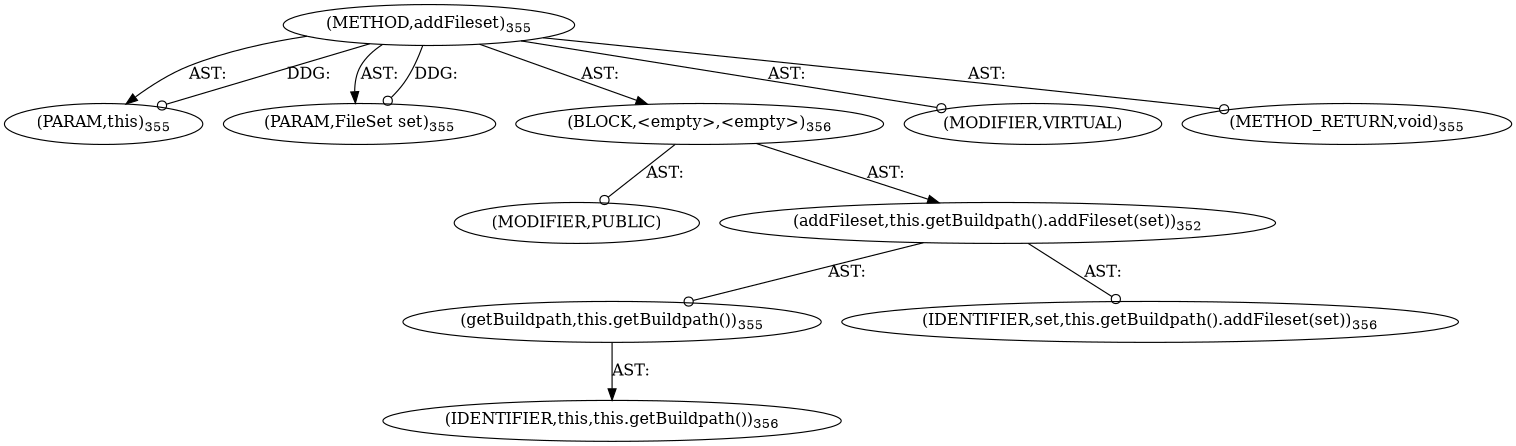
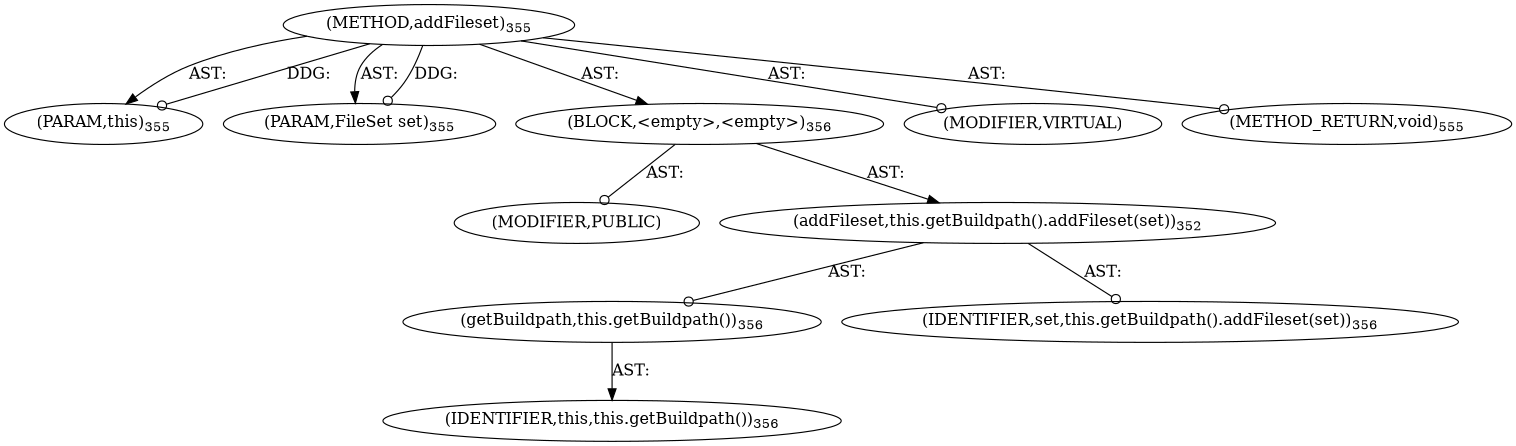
(1452, 122) -> (1452, 122)
(751, 320) -> (751, 320)
